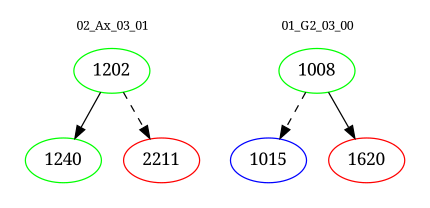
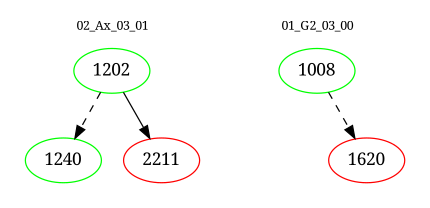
(91, 110) -> (91, 110)
(133, 110) -> (133, 110)
(339, 110) -> (339, 110)
(268, 160) -> none
